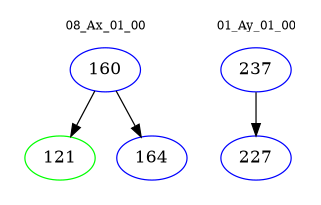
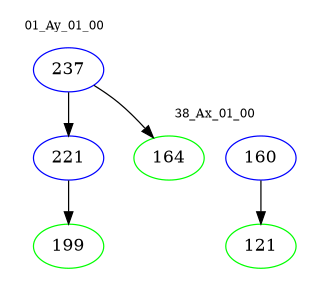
(106, 26) -> (215, 115)
(126, 108) -> (132, 115)
(152, 158) -> (169, 158)
(256, 158) -> (69, 158)
none -> (69, 246)
